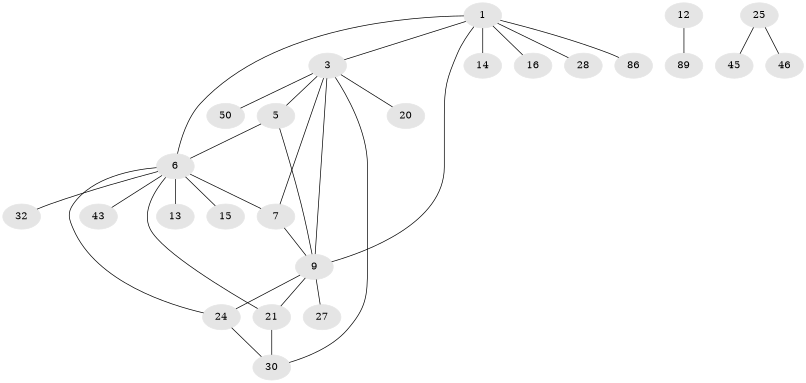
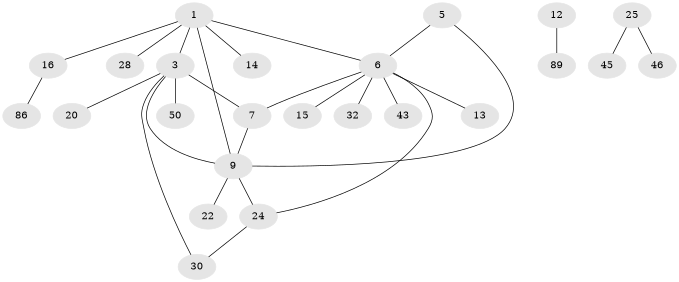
(560, 37) -> (35, 91)
(302, 91) -> none
(272, 317) -> none
(322, 317) -> (208, 217)
